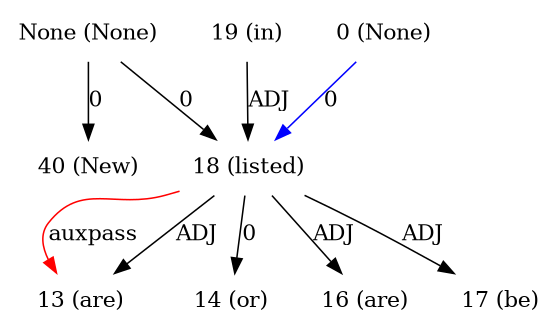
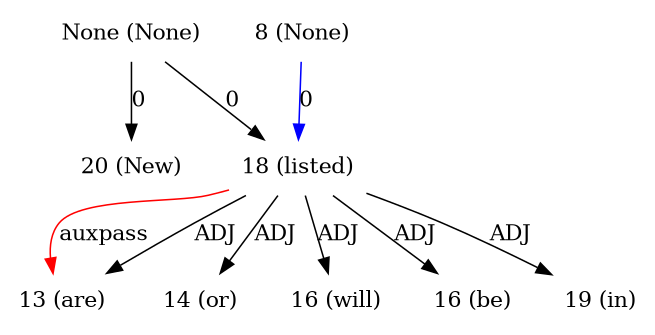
(384, 34) -> (302, 34)
(247, 93) -> (453, 228)
(88, 168) -> (131, 168)
(250, 234) -> (275, 234)
(365, 301) -> (336, 301)
(500, 301) -> (473, 301)
